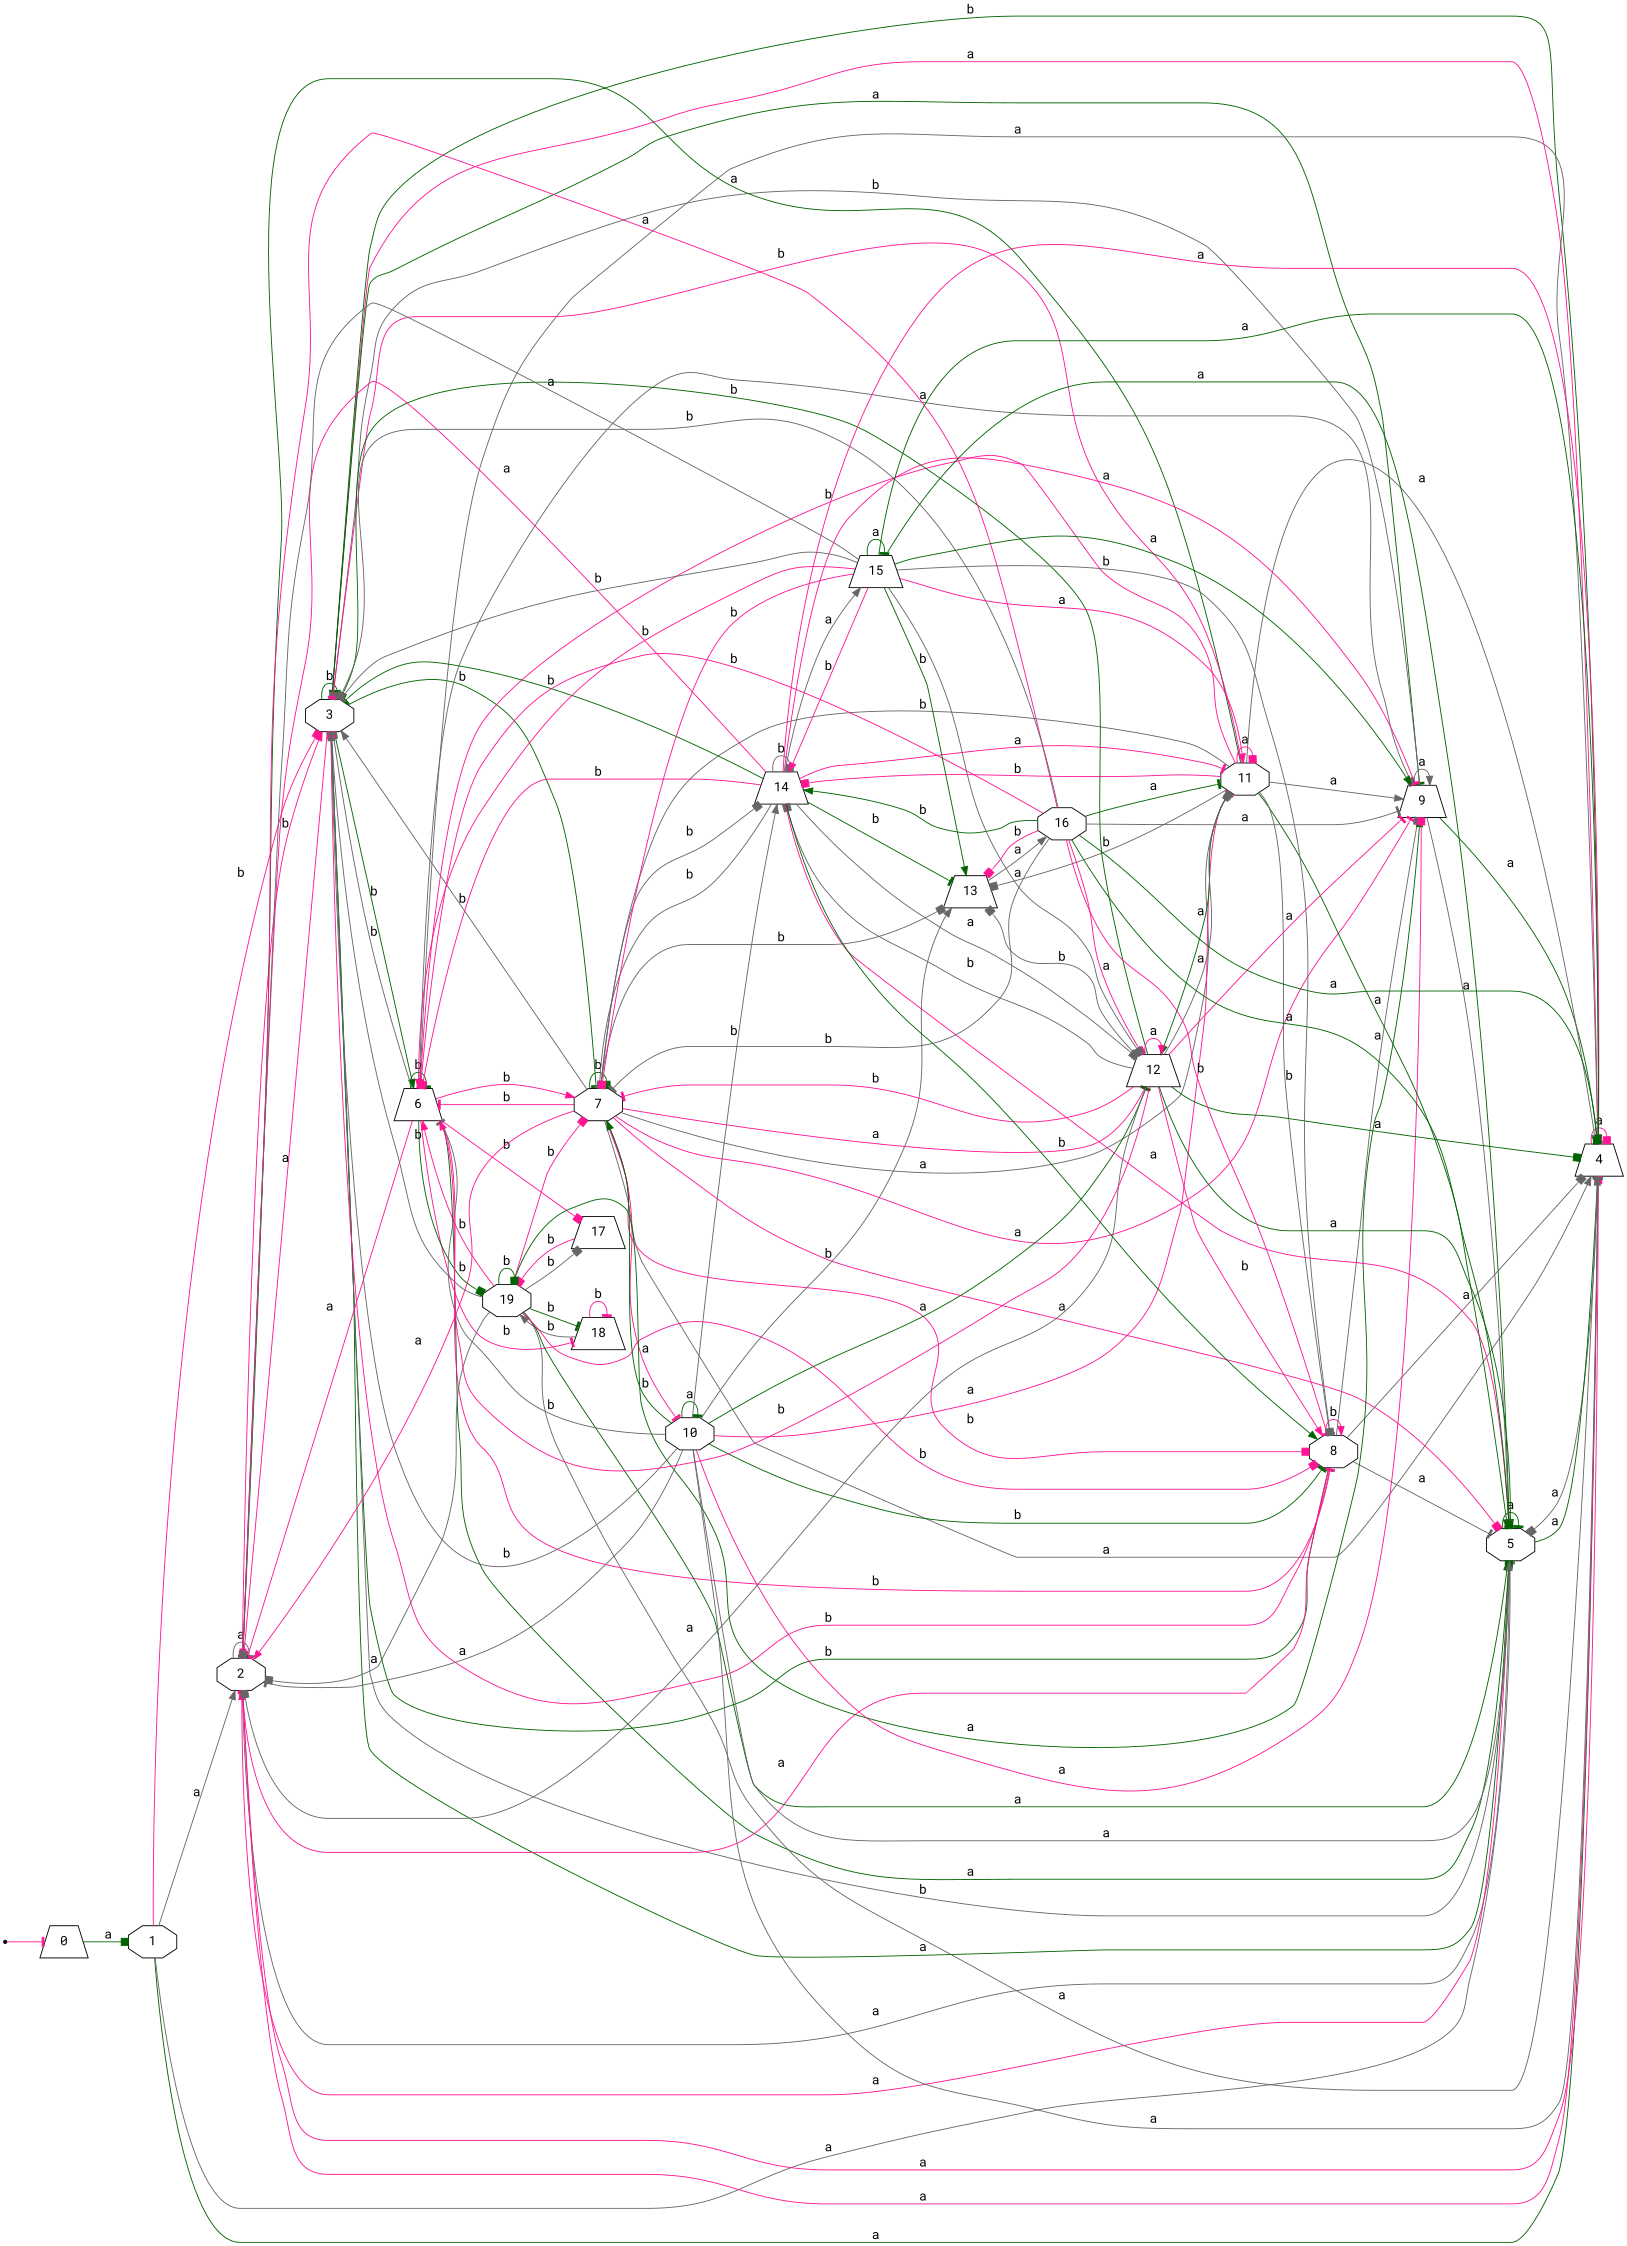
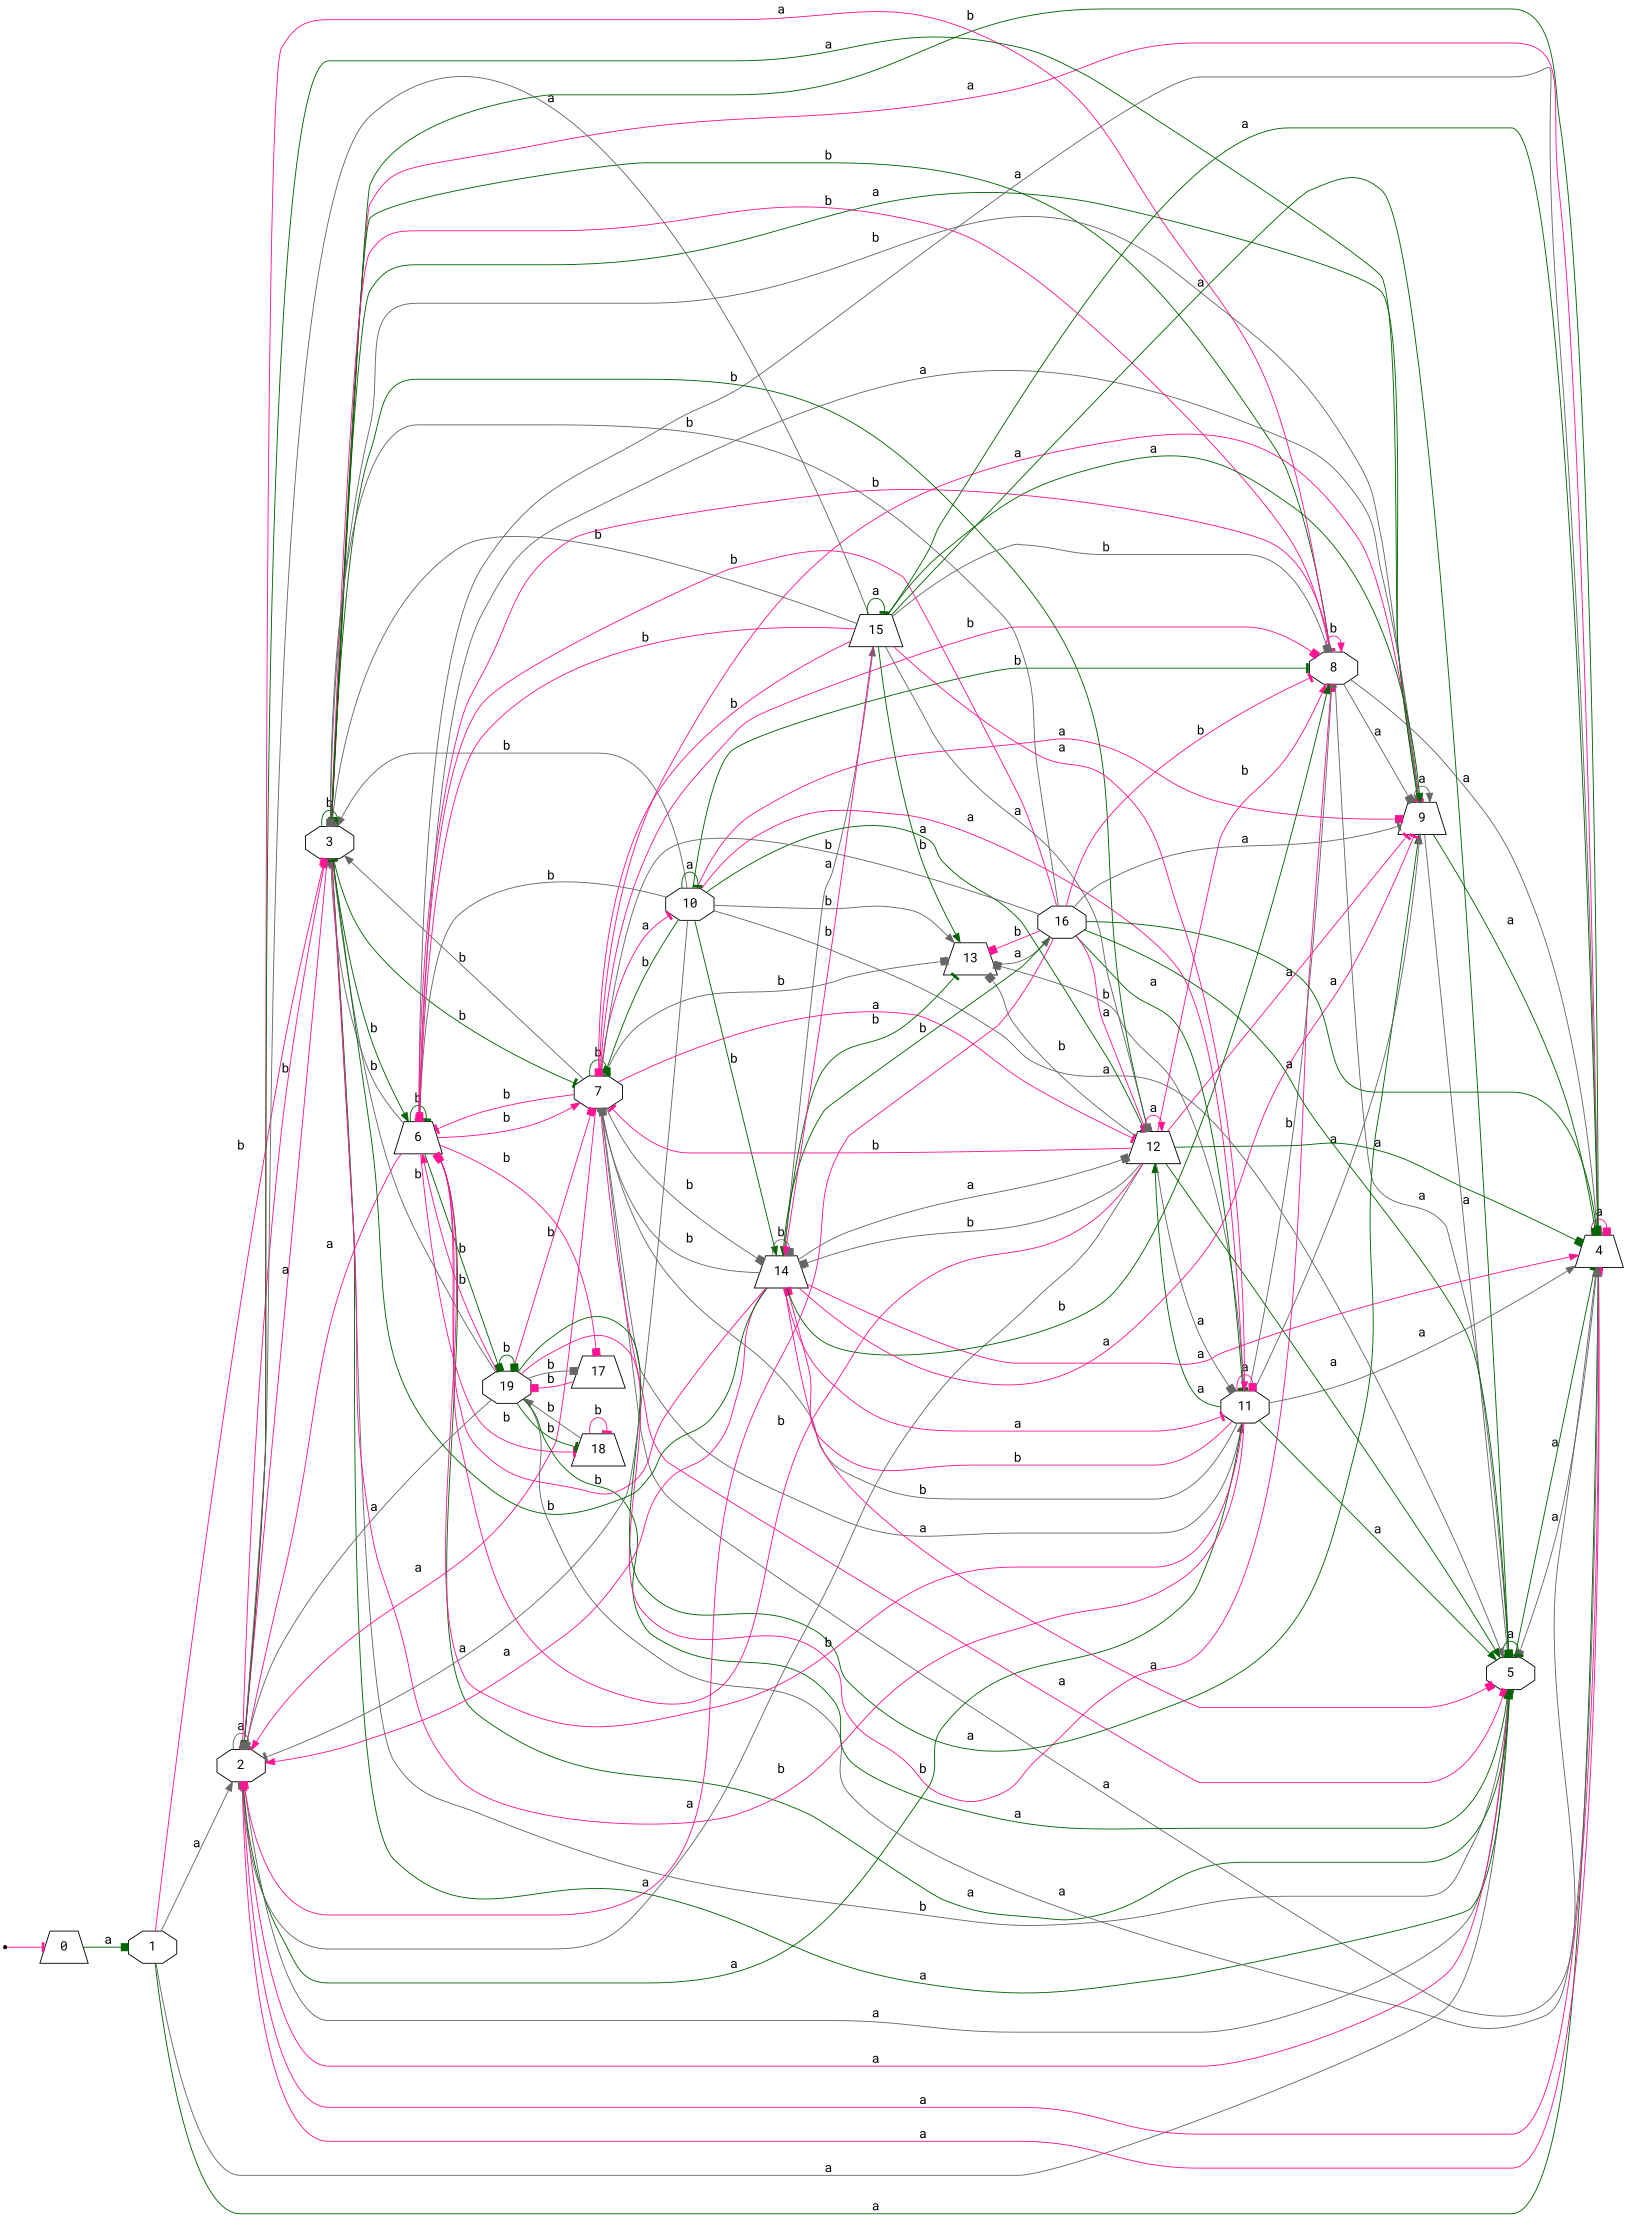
none -> (322, 77)
(728, 1115) -> (735, 1084)
(1350, 2129) -> none
